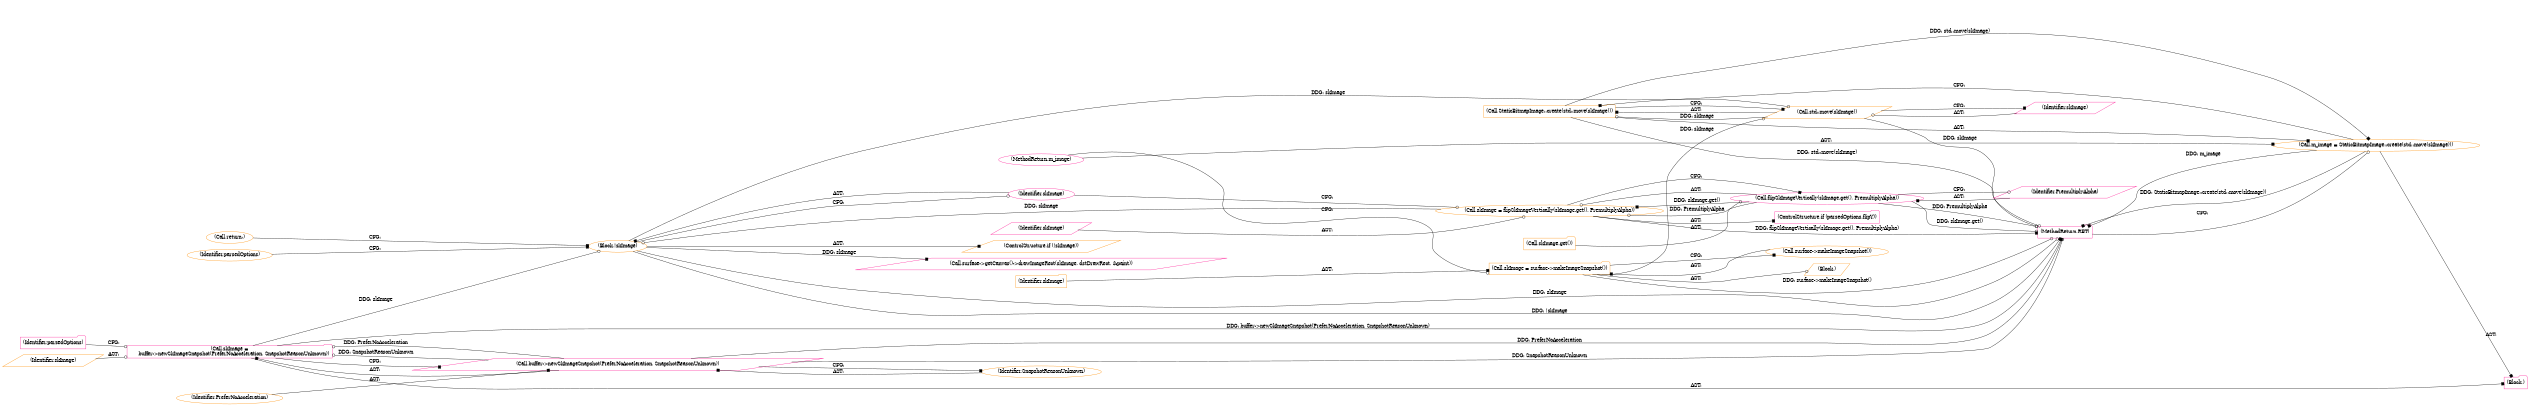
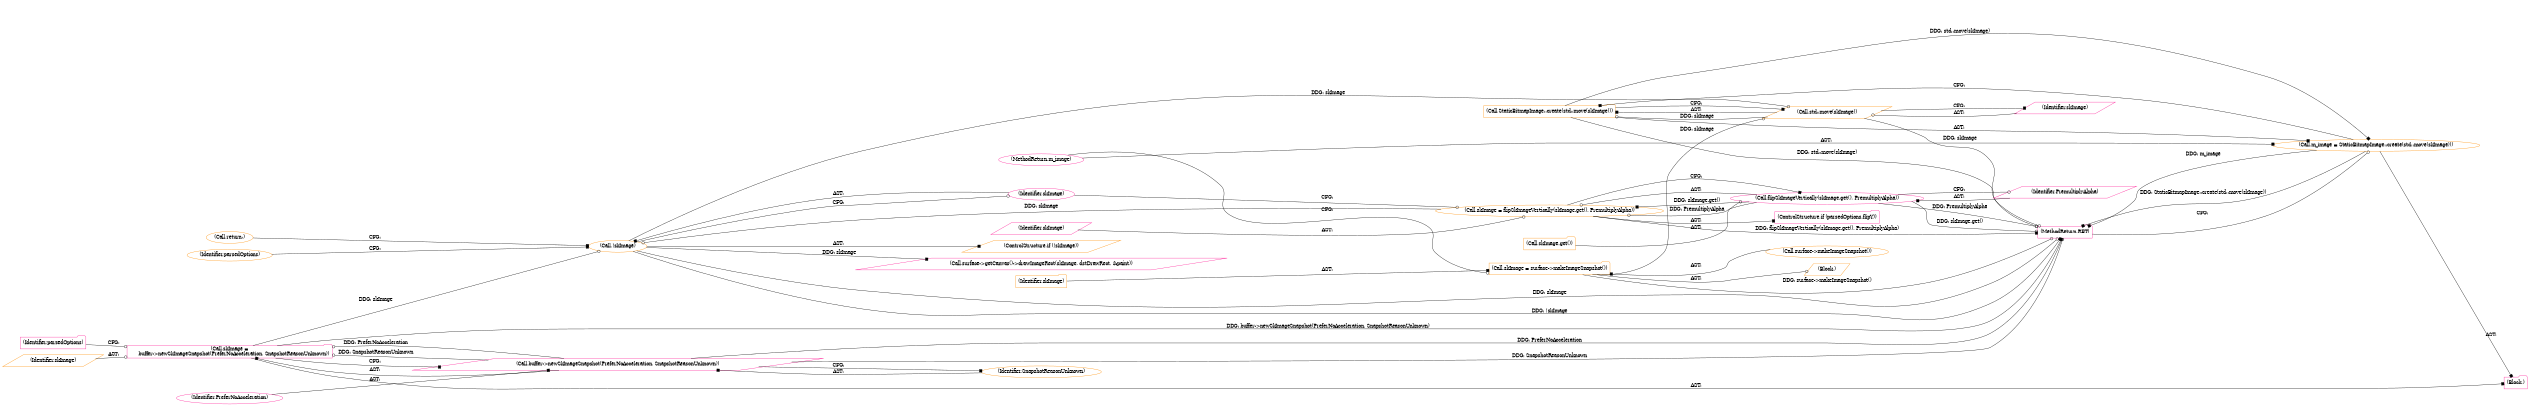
(618, 246) -> (618, 246)
(1691, 260) -> none
(230, 398) -> (230, 398)
